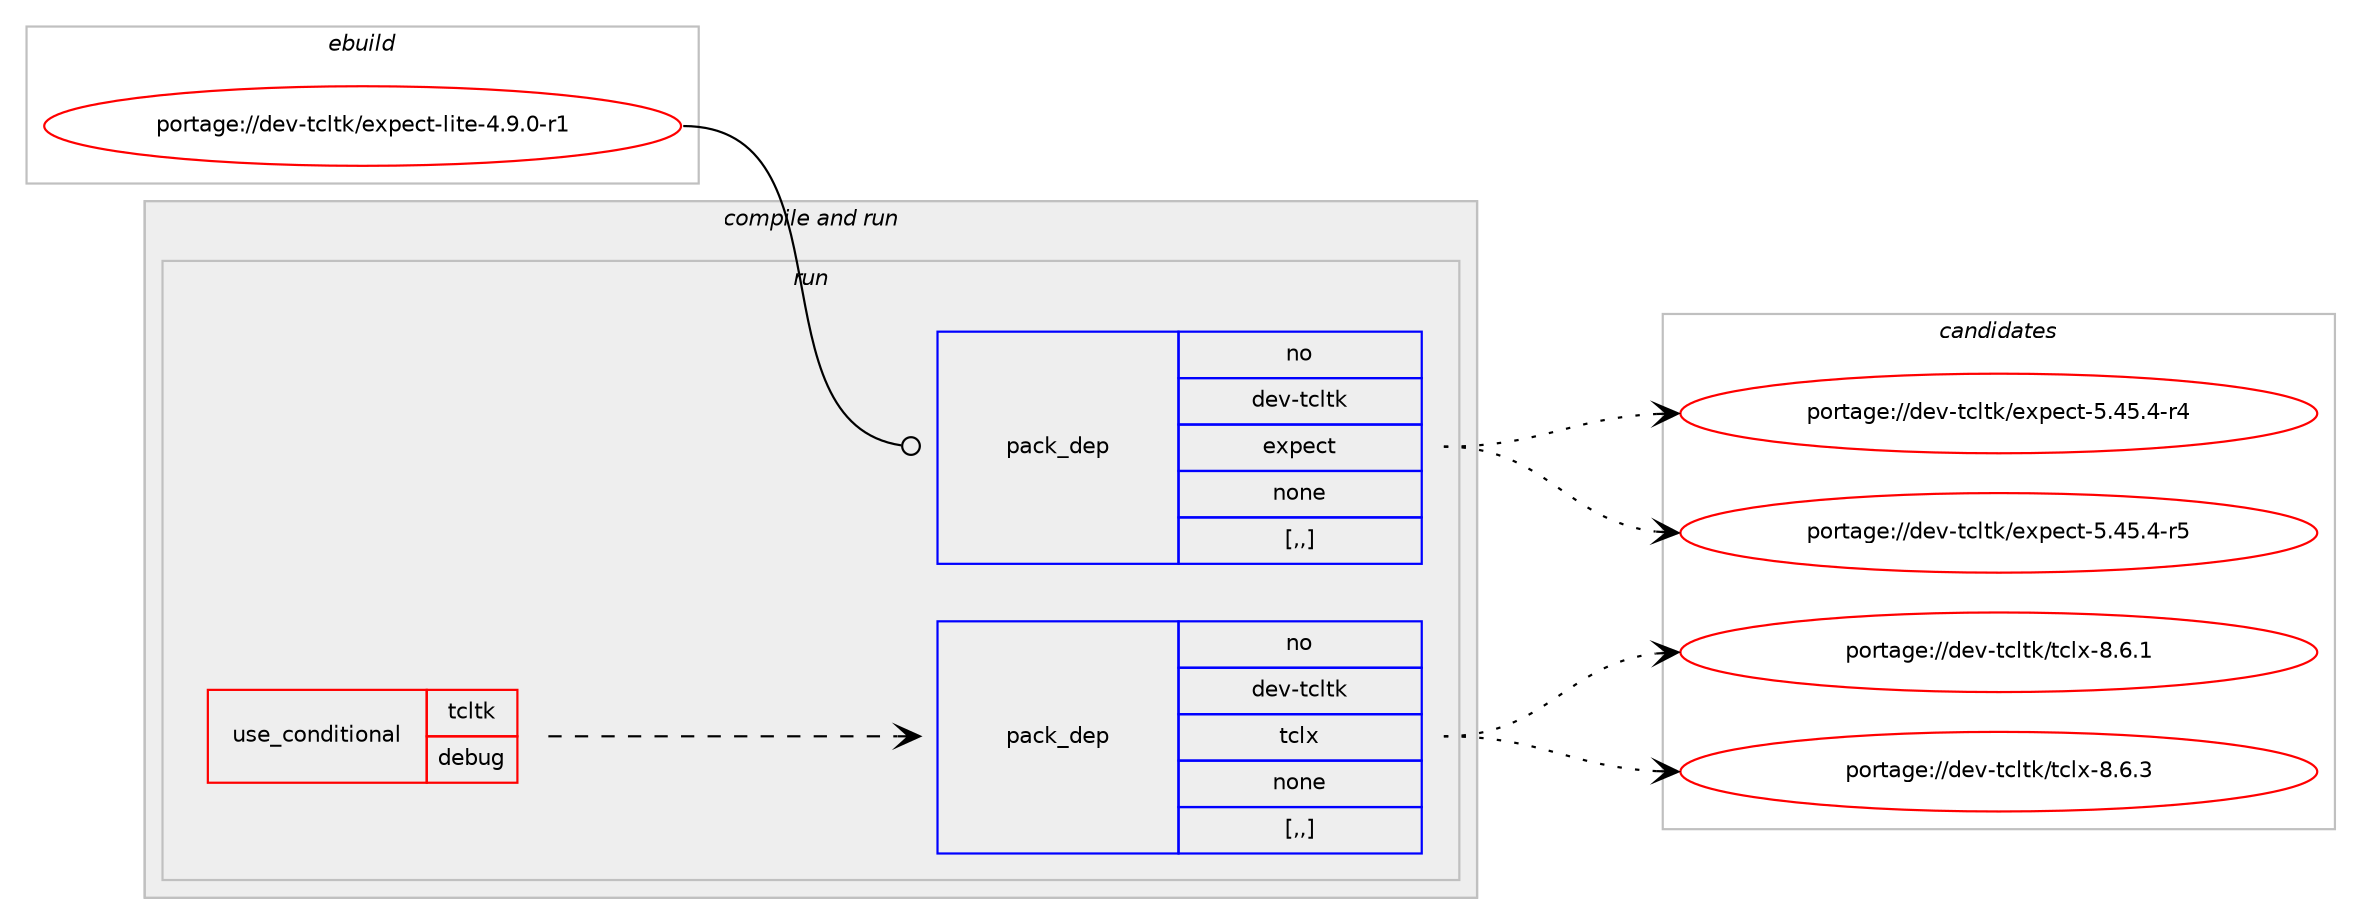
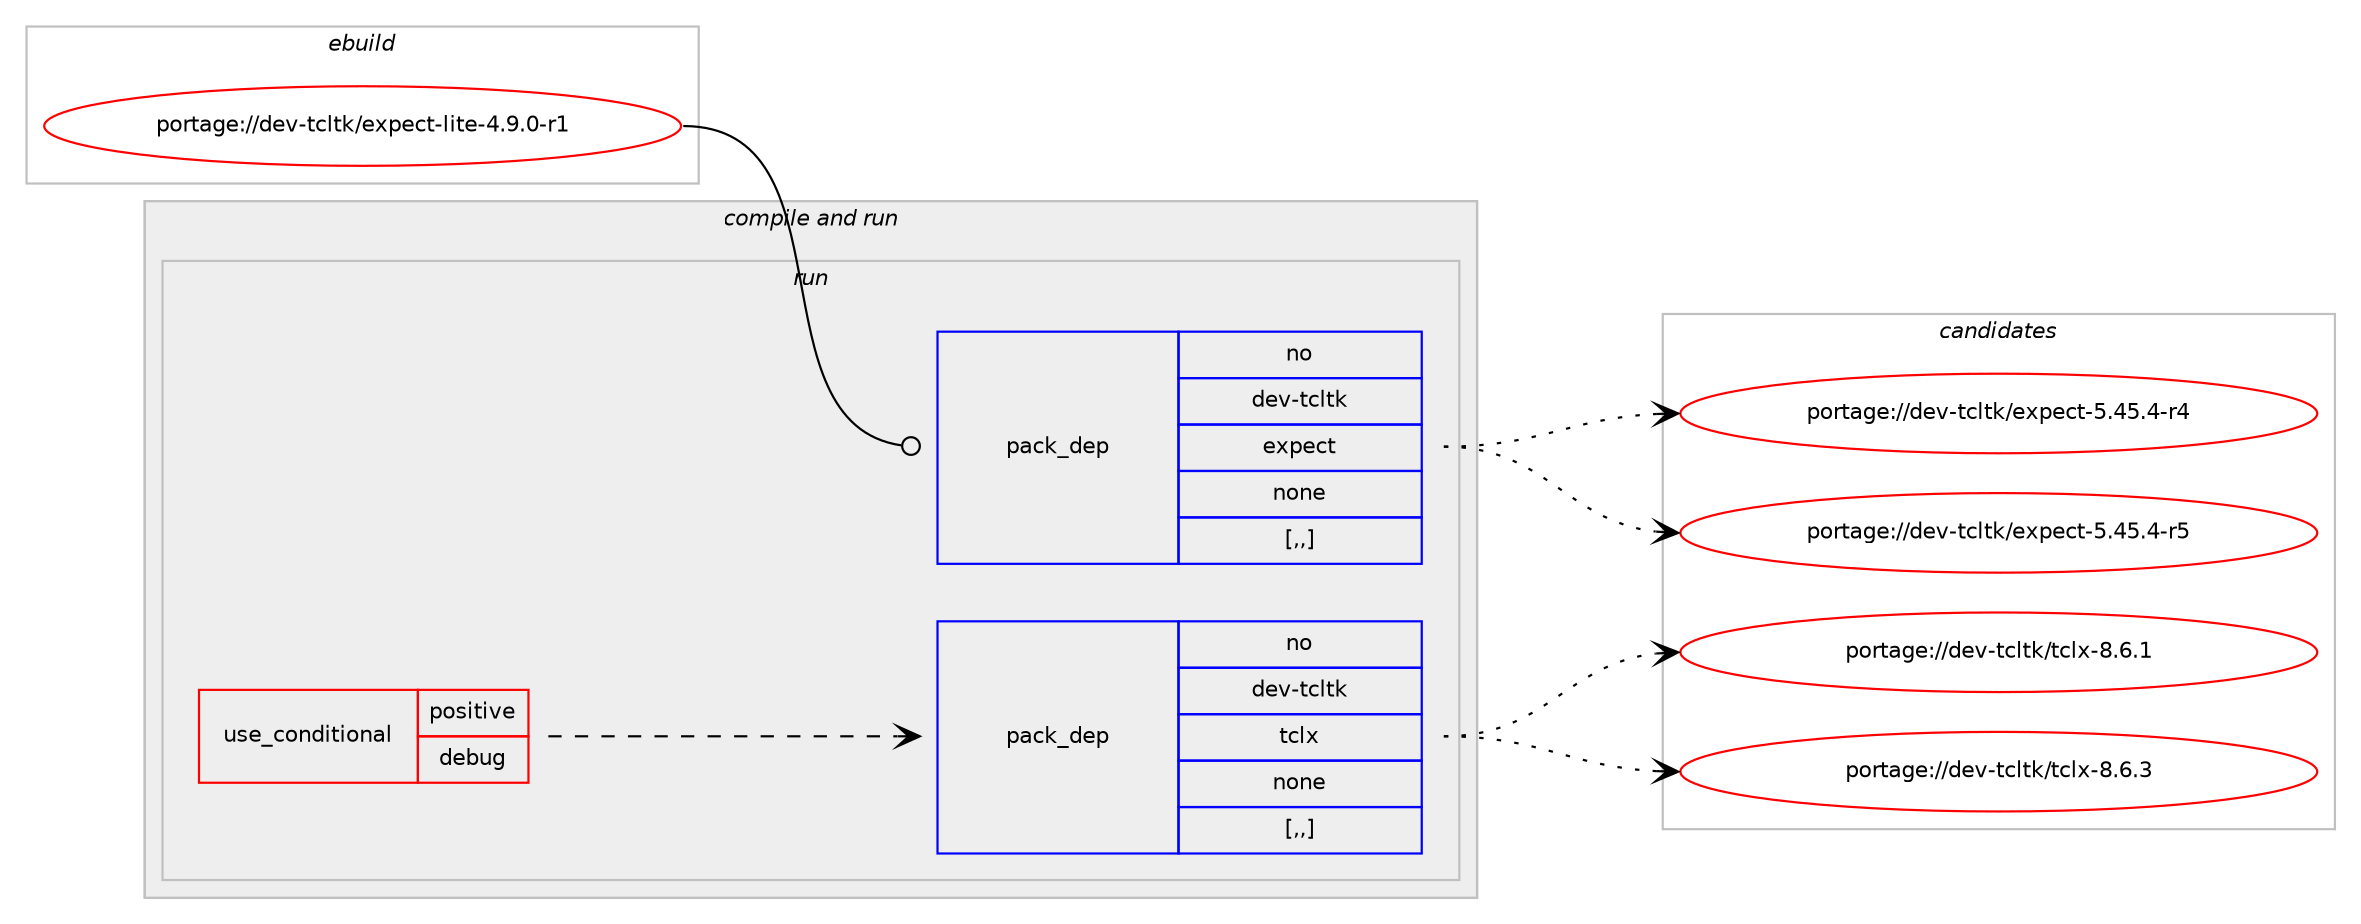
(472, 712) -> (473, 712)
